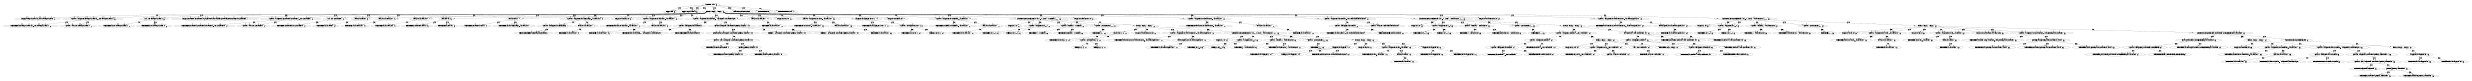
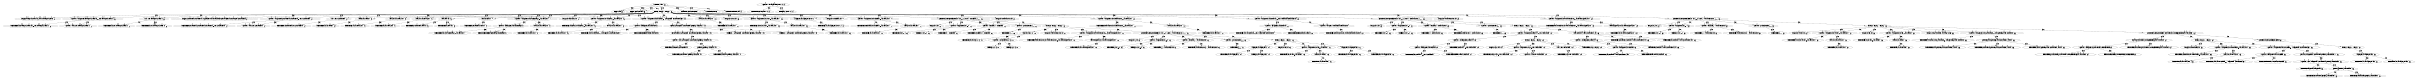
(514, 22) -> (481, 30)
(888, 22) -> none
(1336, 51) -> (1339, 29)
